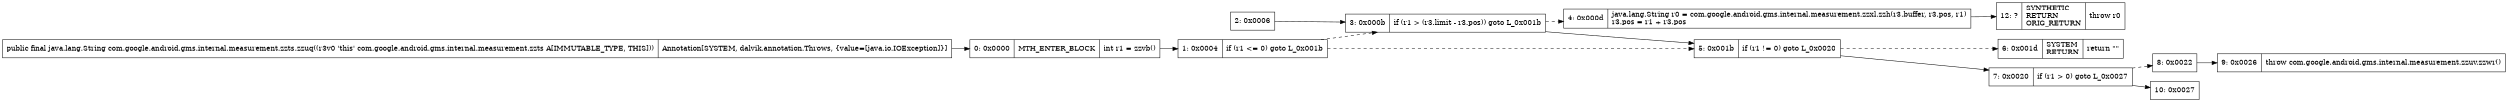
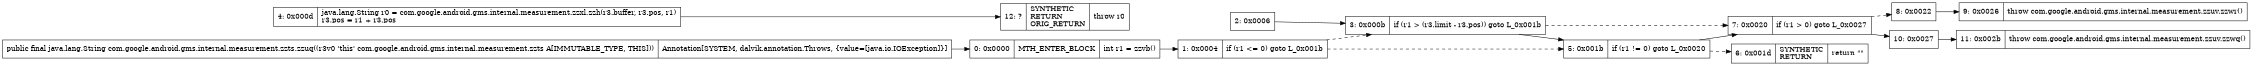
(1552, 22) -> (1634, 25)
none -> (2103, 39)
(2062, 45) -> (1802, 50)
